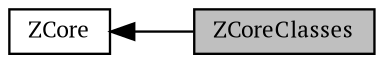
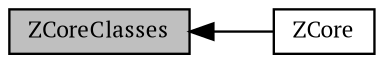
(164, 32) -> (244, 32)
